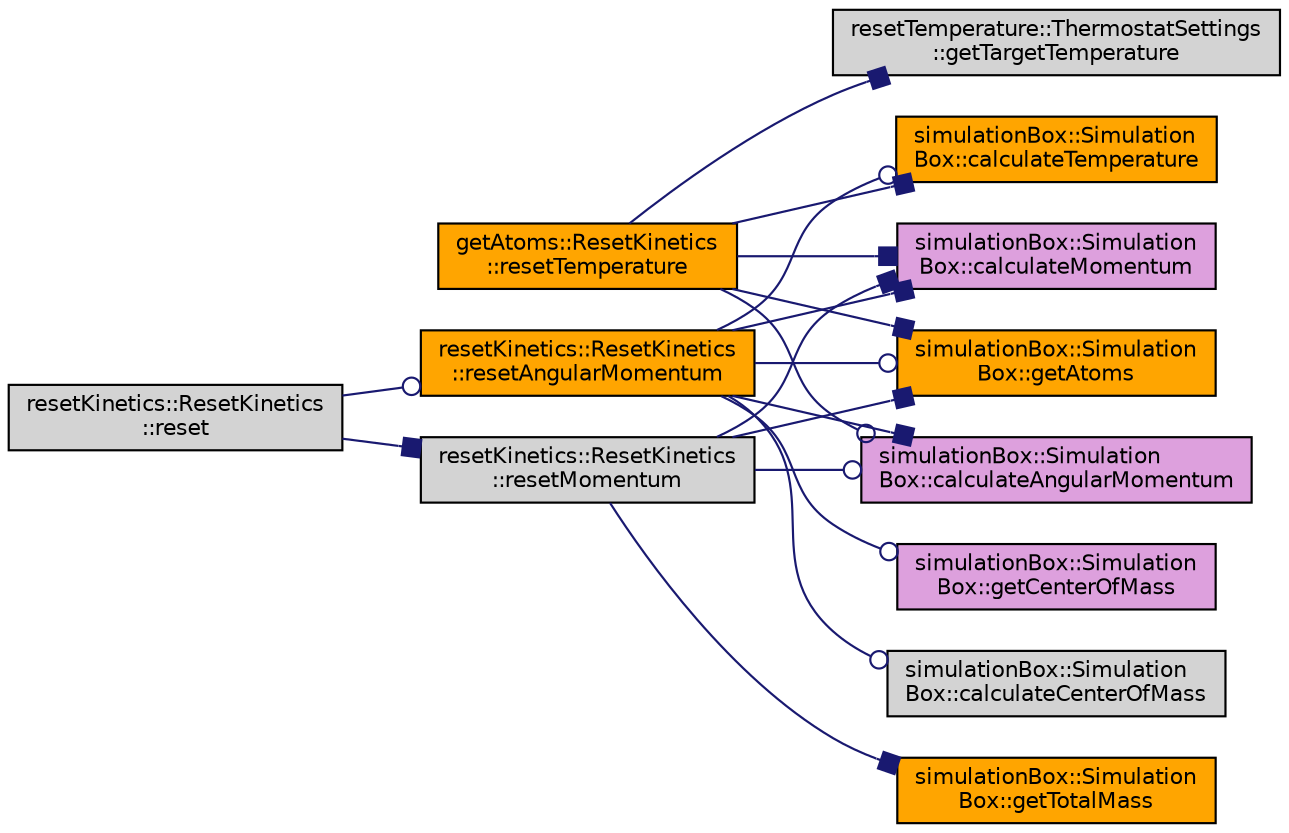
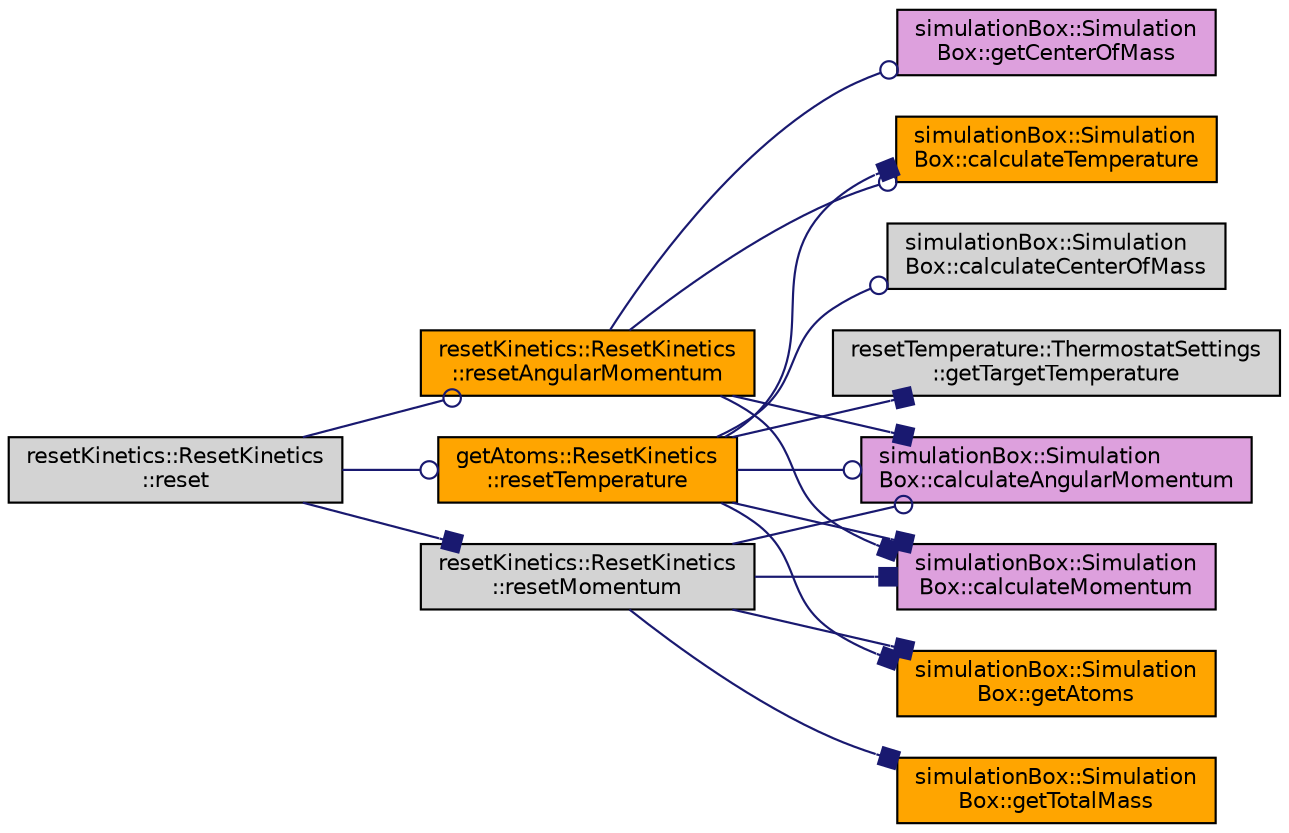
(817, 363) -> none
none -> (381, 470)
(793, 530) -> (805, 337)
